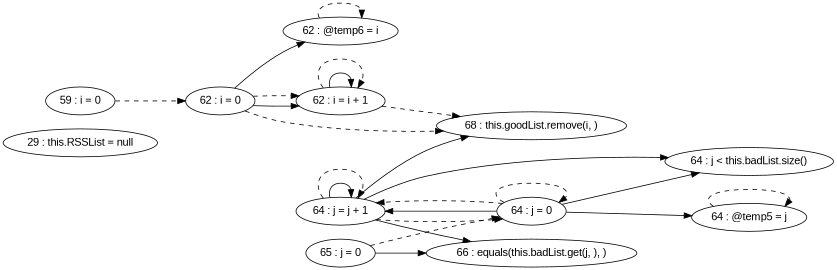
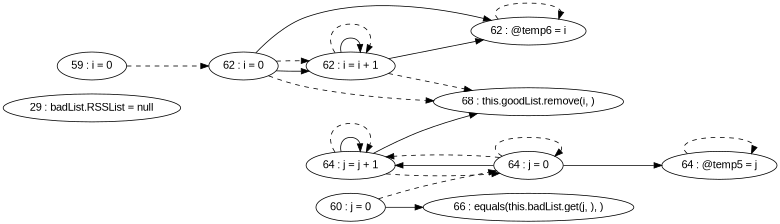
none -> (432, 50)
(80, 143) -> (92, 108)
(749, 161) -> none
(415, 230) -> none
(341, 253) -> (351, 207)
